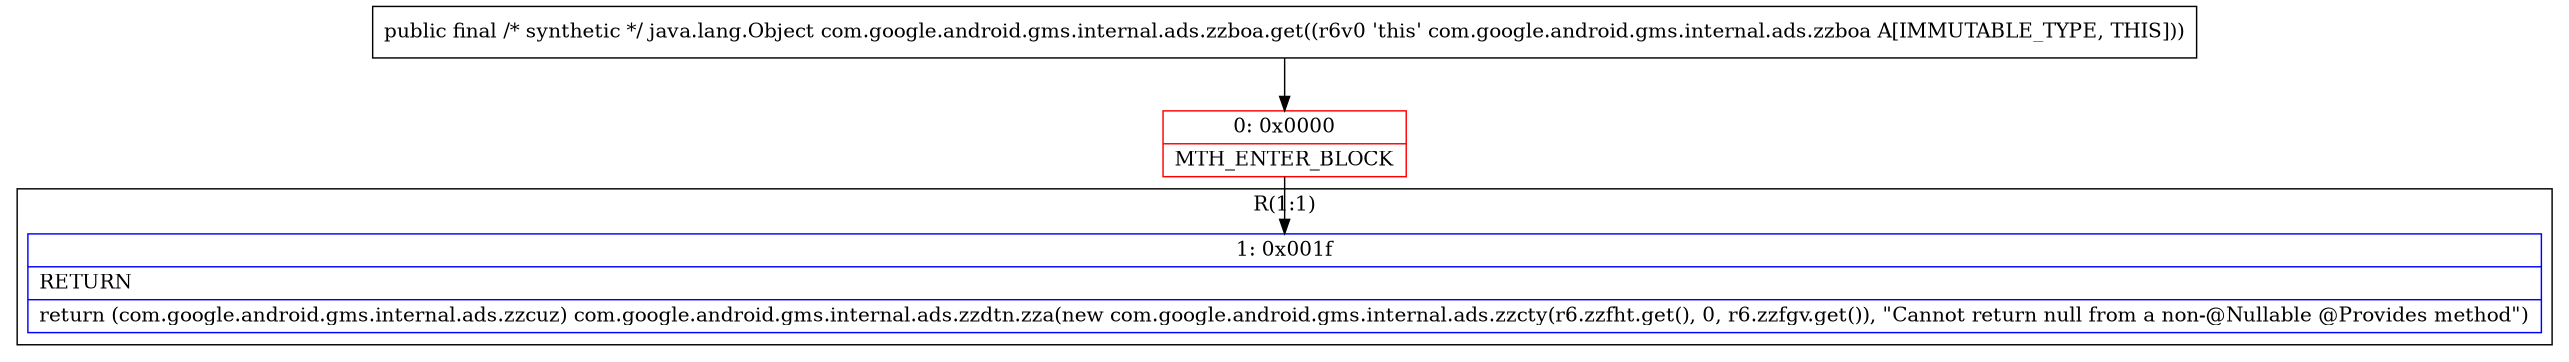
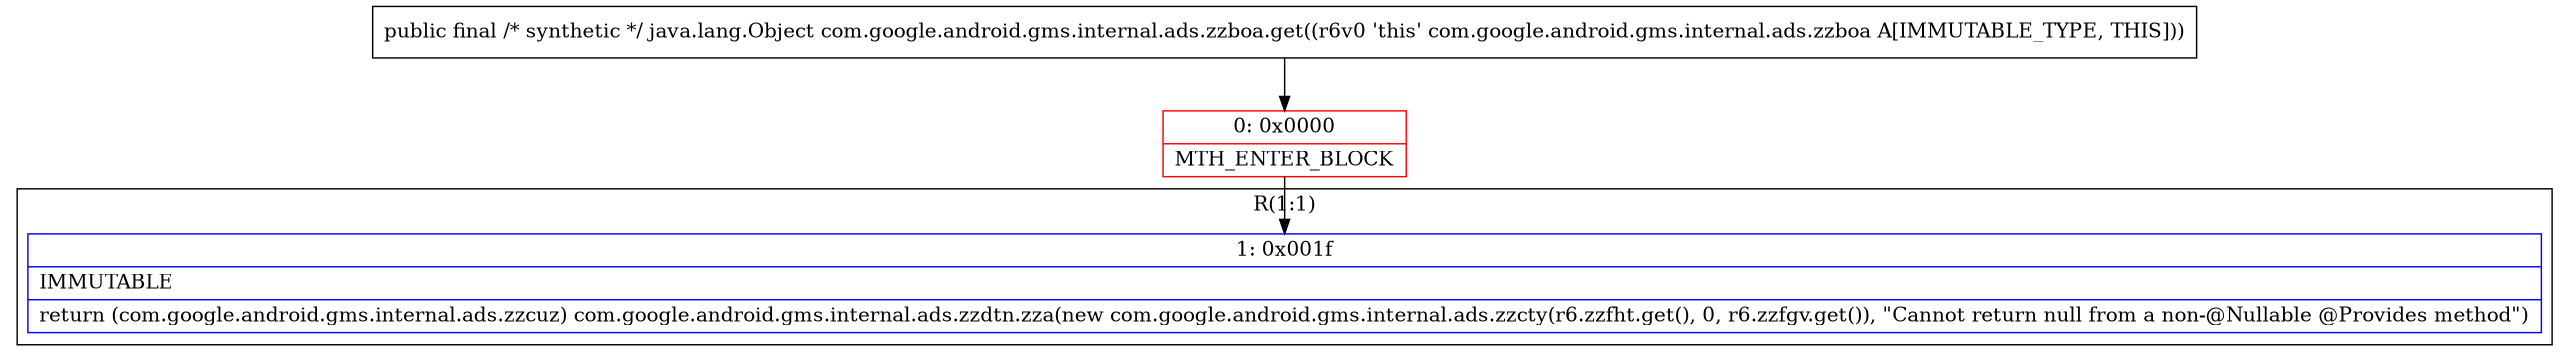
(86, 283) -> (107, 283)
